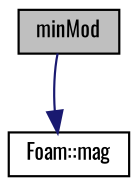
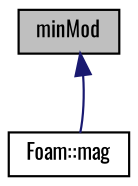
(54, 82) -> (83, 104)
